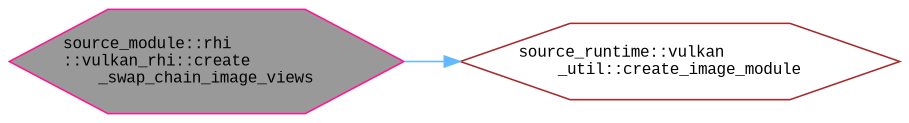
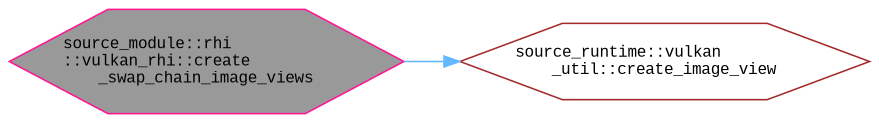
(680, 62) -> (665, 62)
